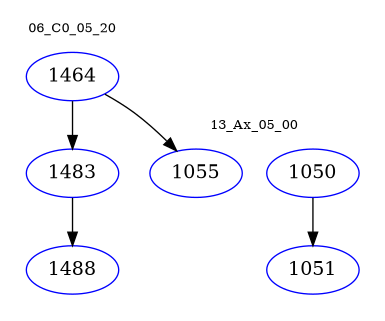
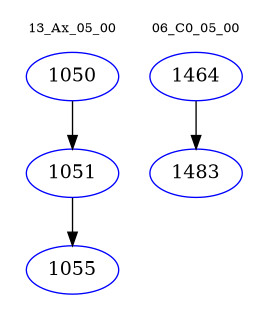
(73, 29) -> (196, 29)
(148, 124) -> (73, 215)
(73, 270) -> none
